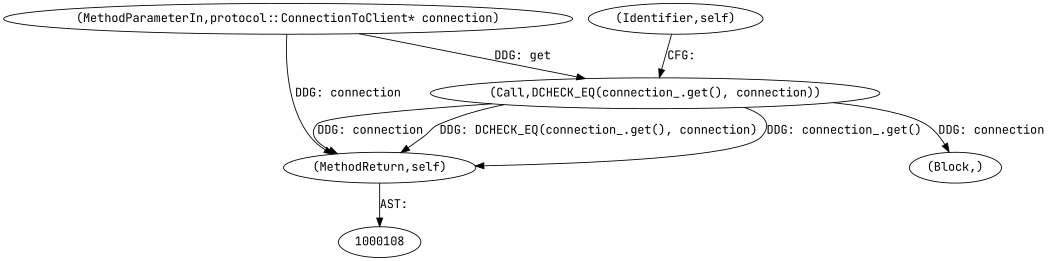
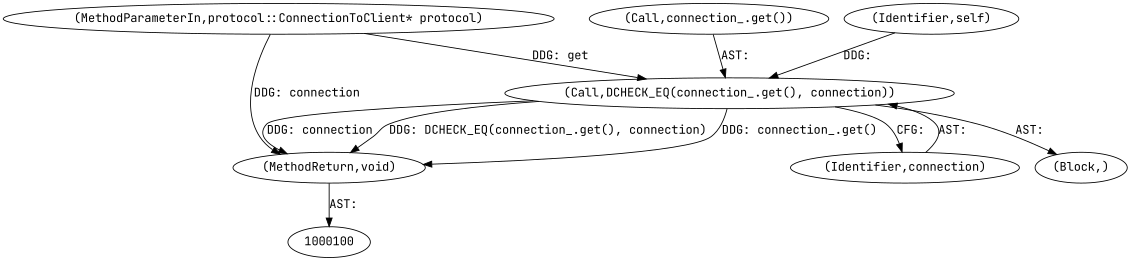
(288, 19) -> (279, 19)
none -> (709, 19)
(685, 56) -> (861, 56)
(991, 130) -> (1033, 130)
(380, 168) -> (329, 168)
none -> (905, 168)
(380, 242) -> (329, 242)
